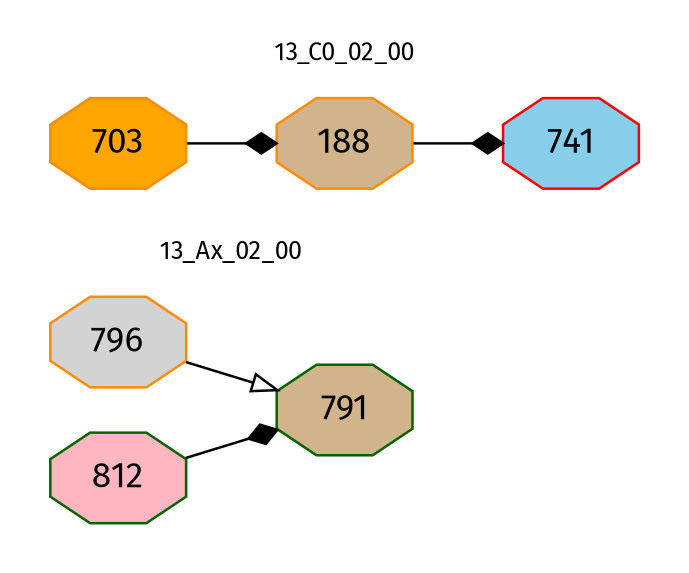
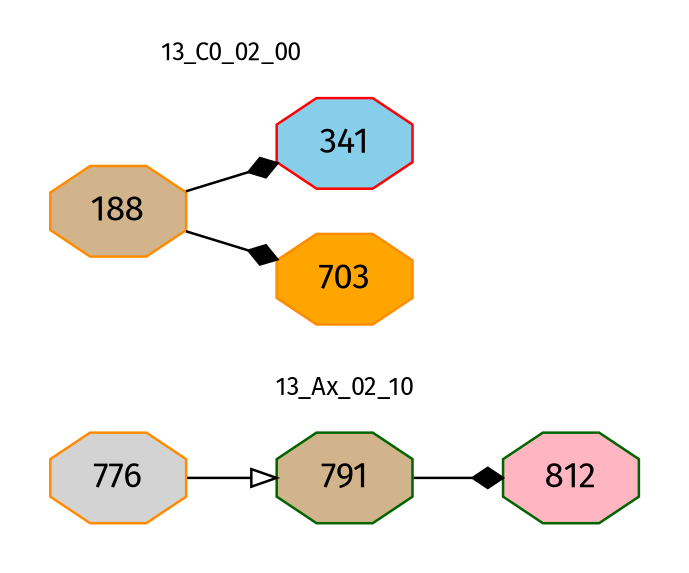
(217, 143) -> (217, 241)
(571, 143) -> (345, 143)
(231, 253) -> (345, 389)
(118, 342) -> (118, 478)
(217, 448) -> (443, 478)
